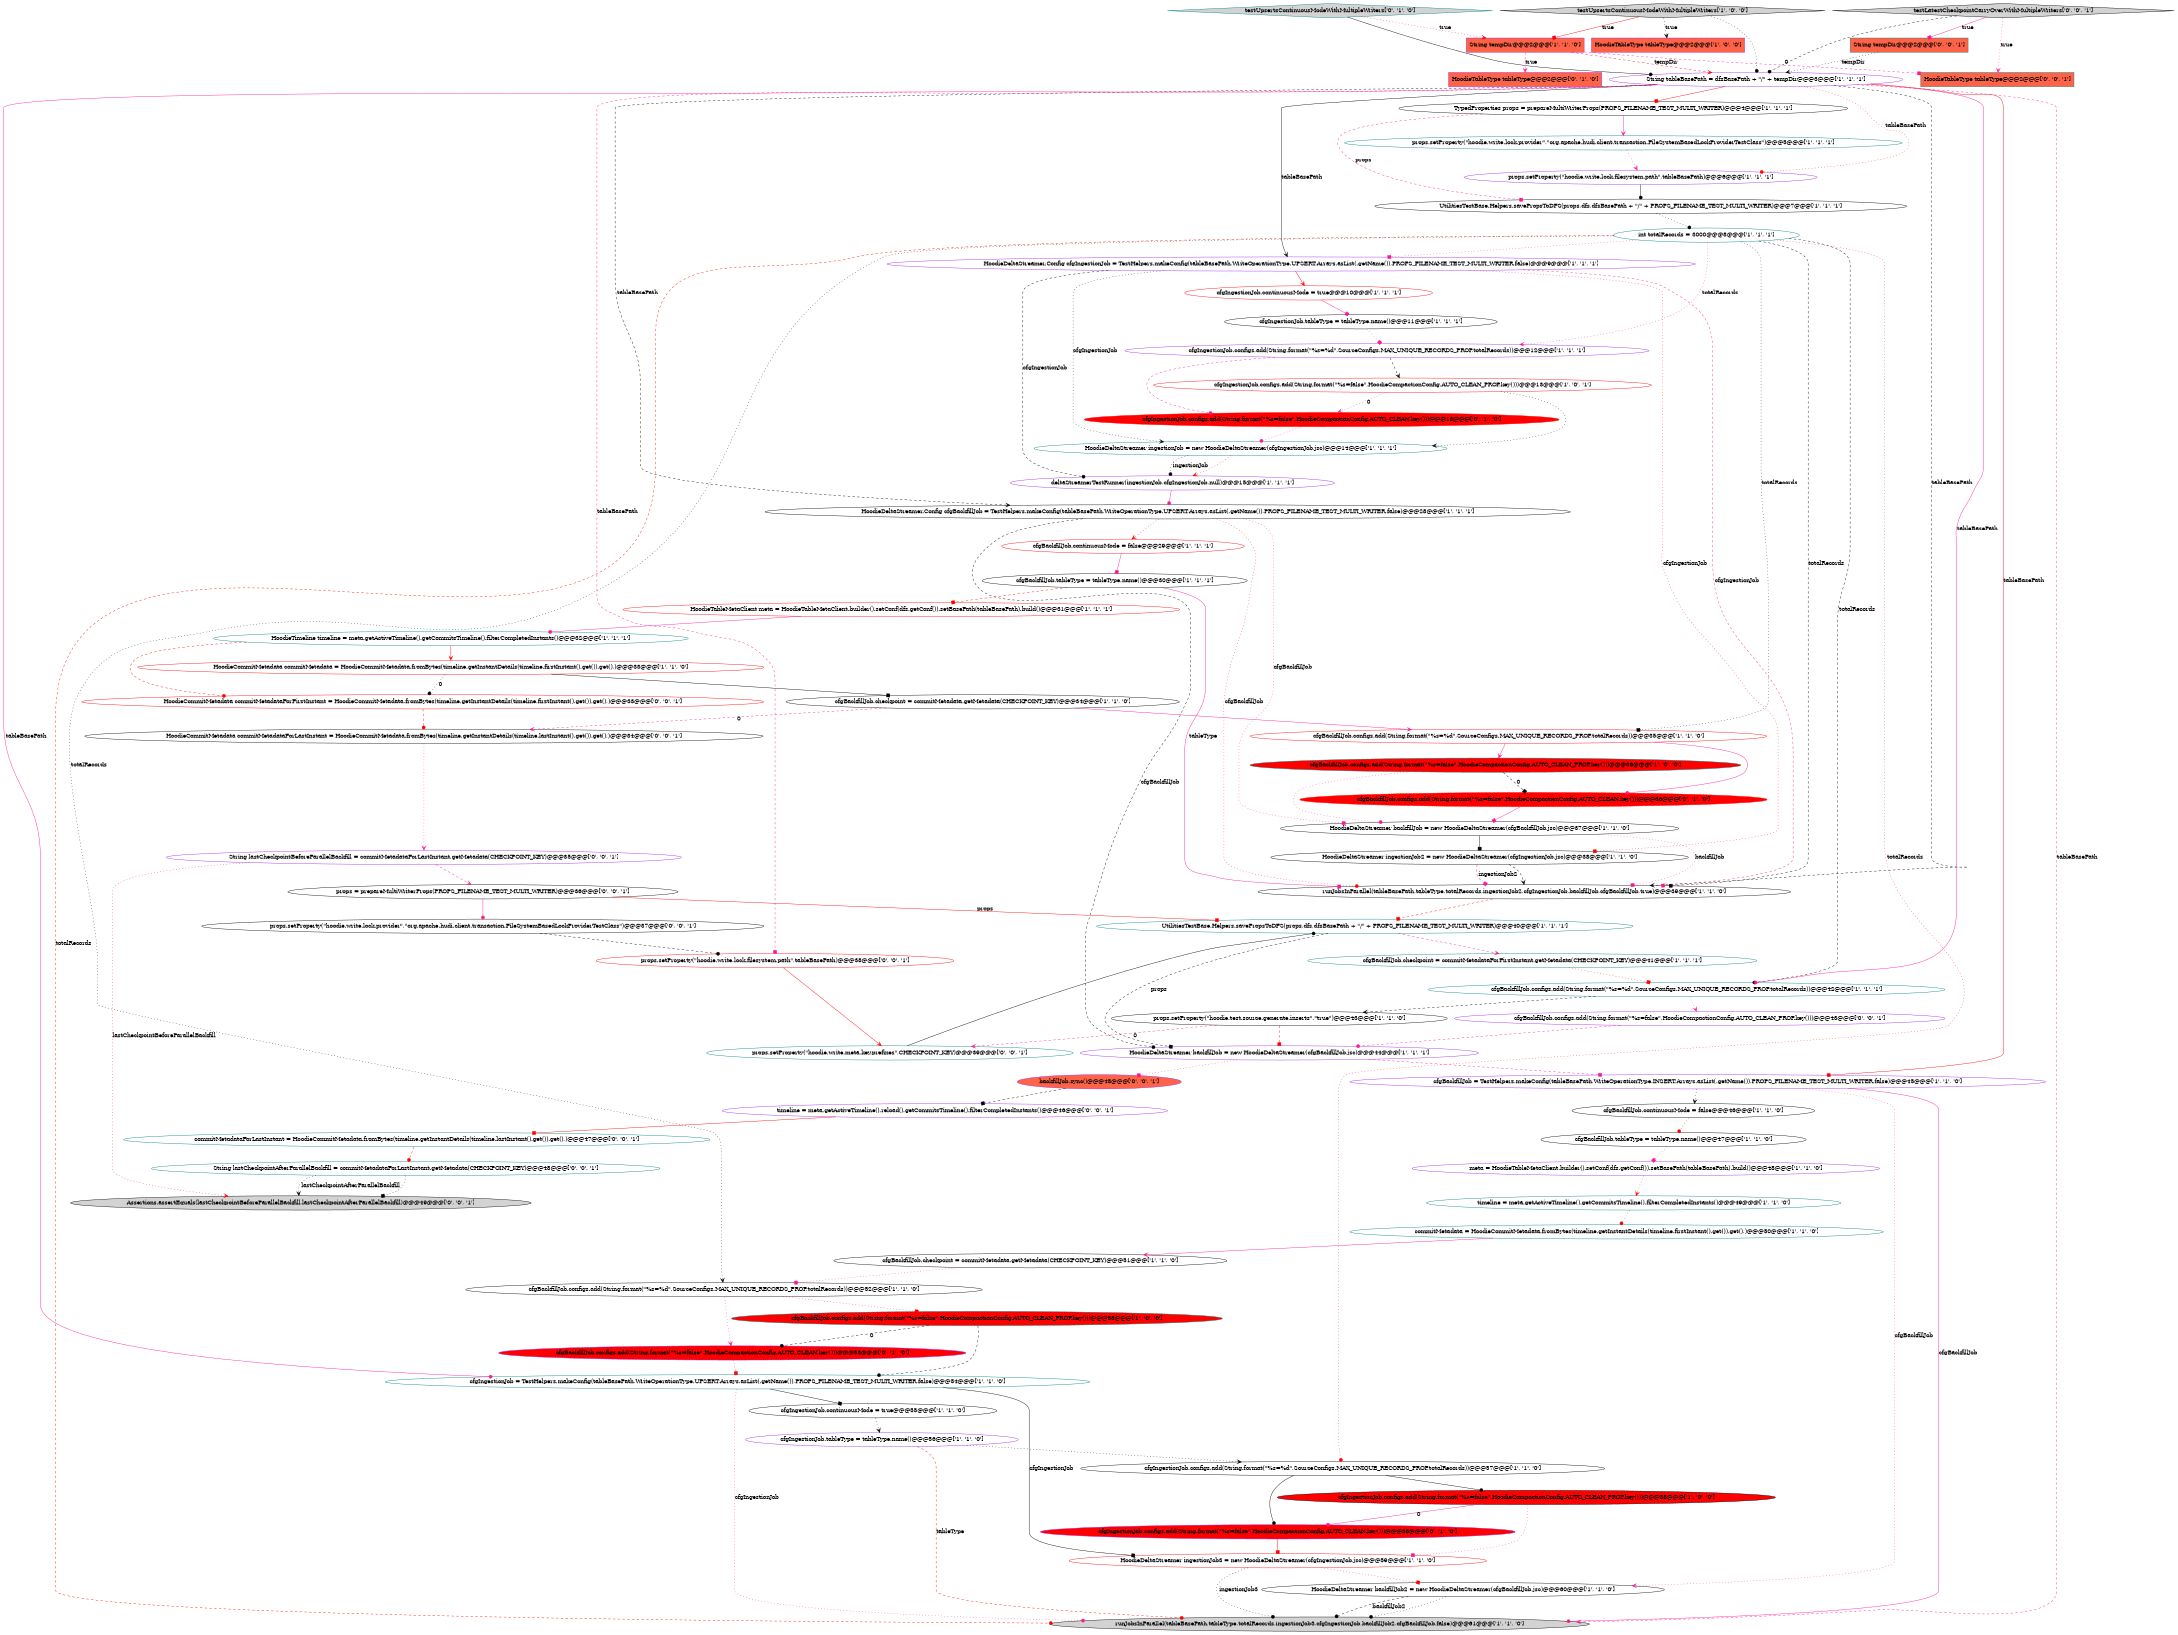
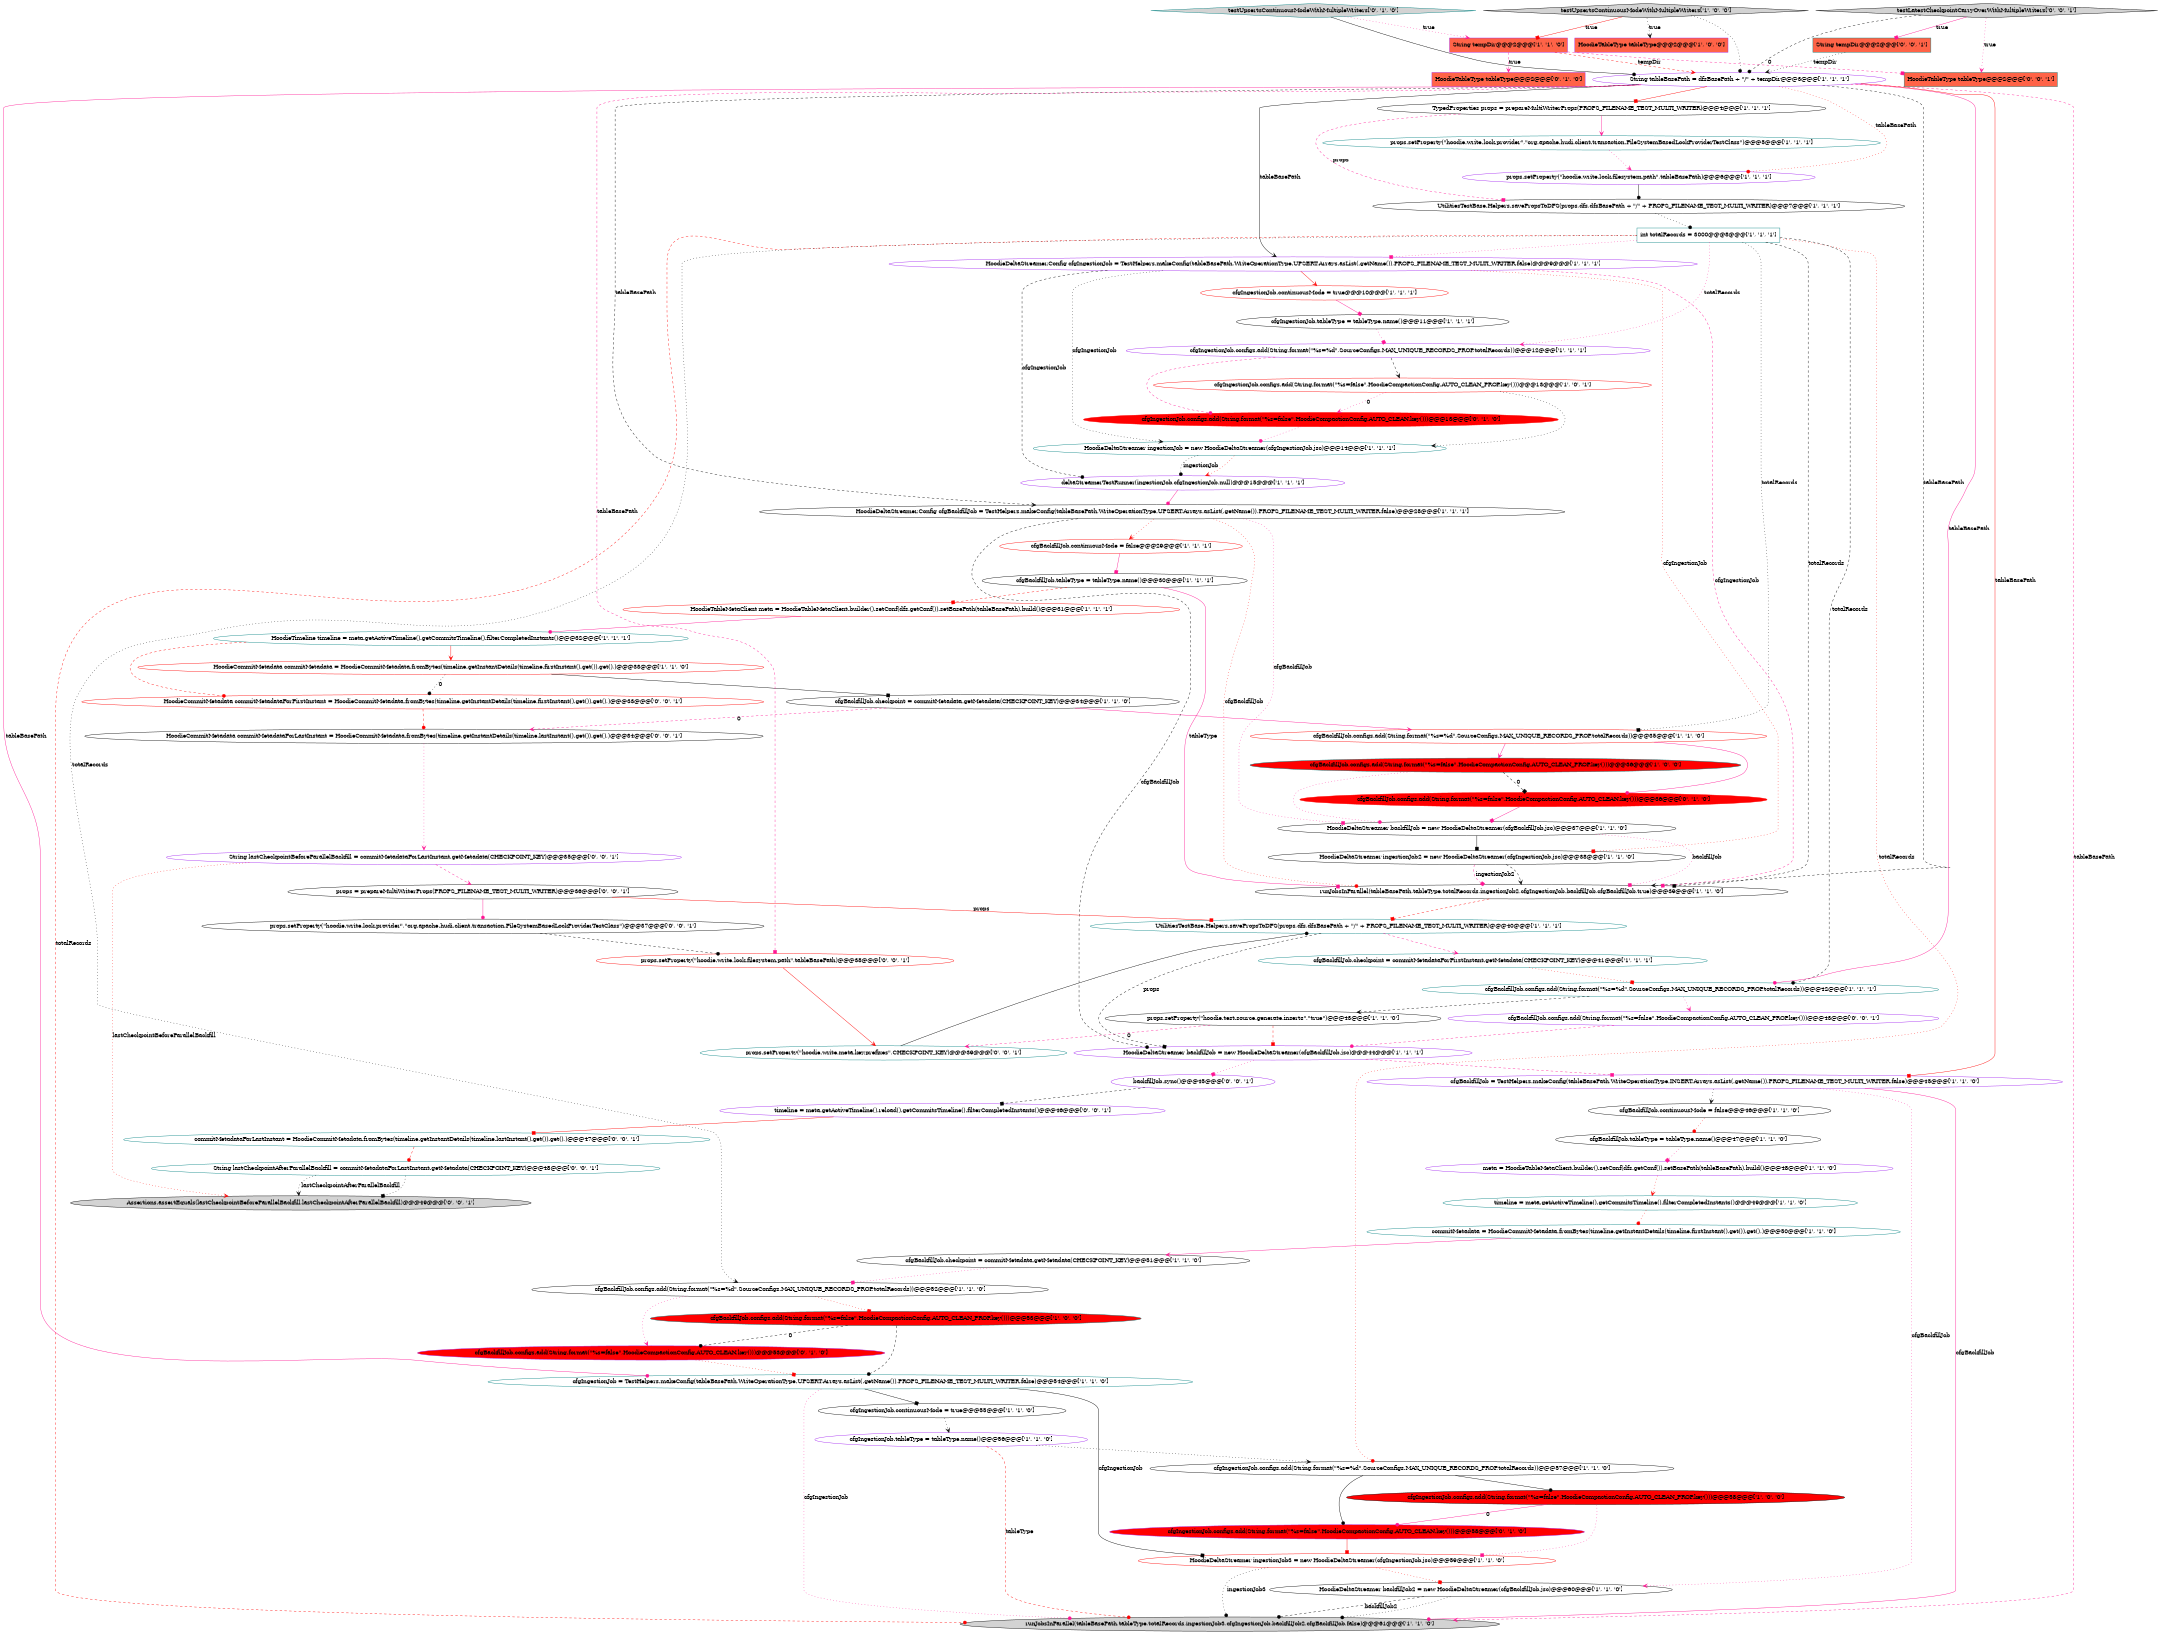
(1422, 27) -> (1405, 27)
(1706, 235) -> (1708, 235)
(1099, 1082) -> (1193, 1082)
